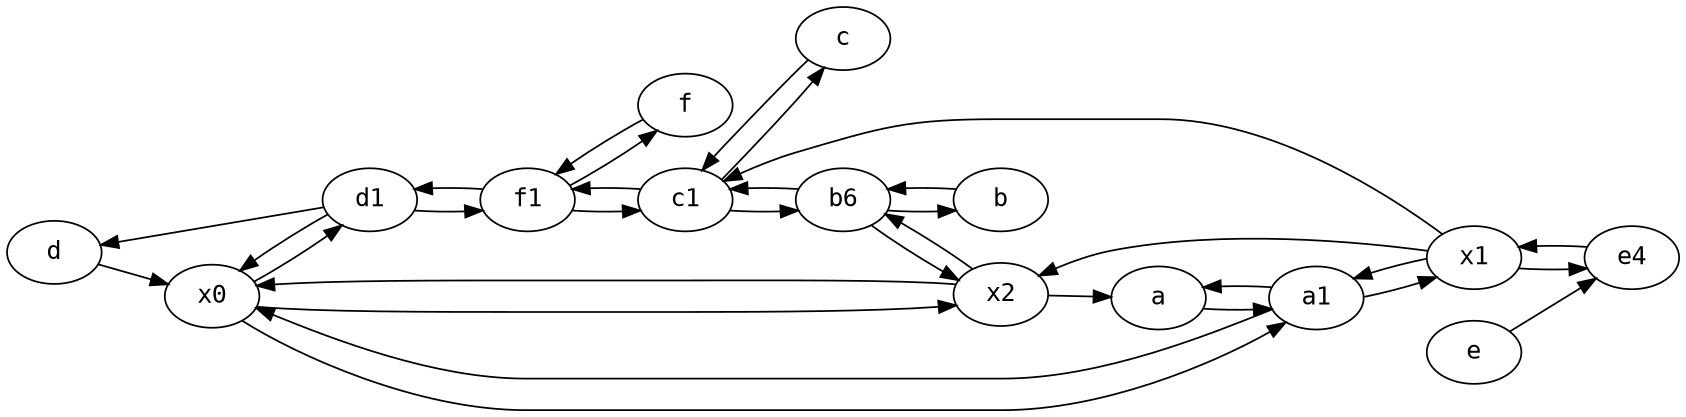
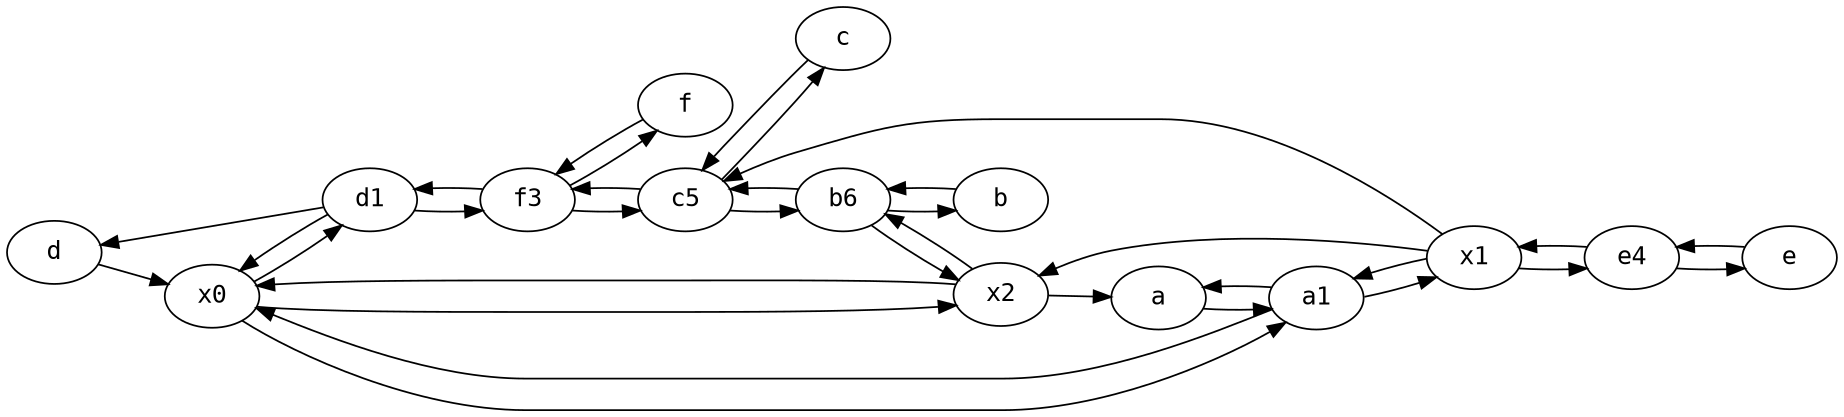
(528, 200) -> (528, 200)
(685, 200) -> (685, 200)
none -> (1702, 269)
